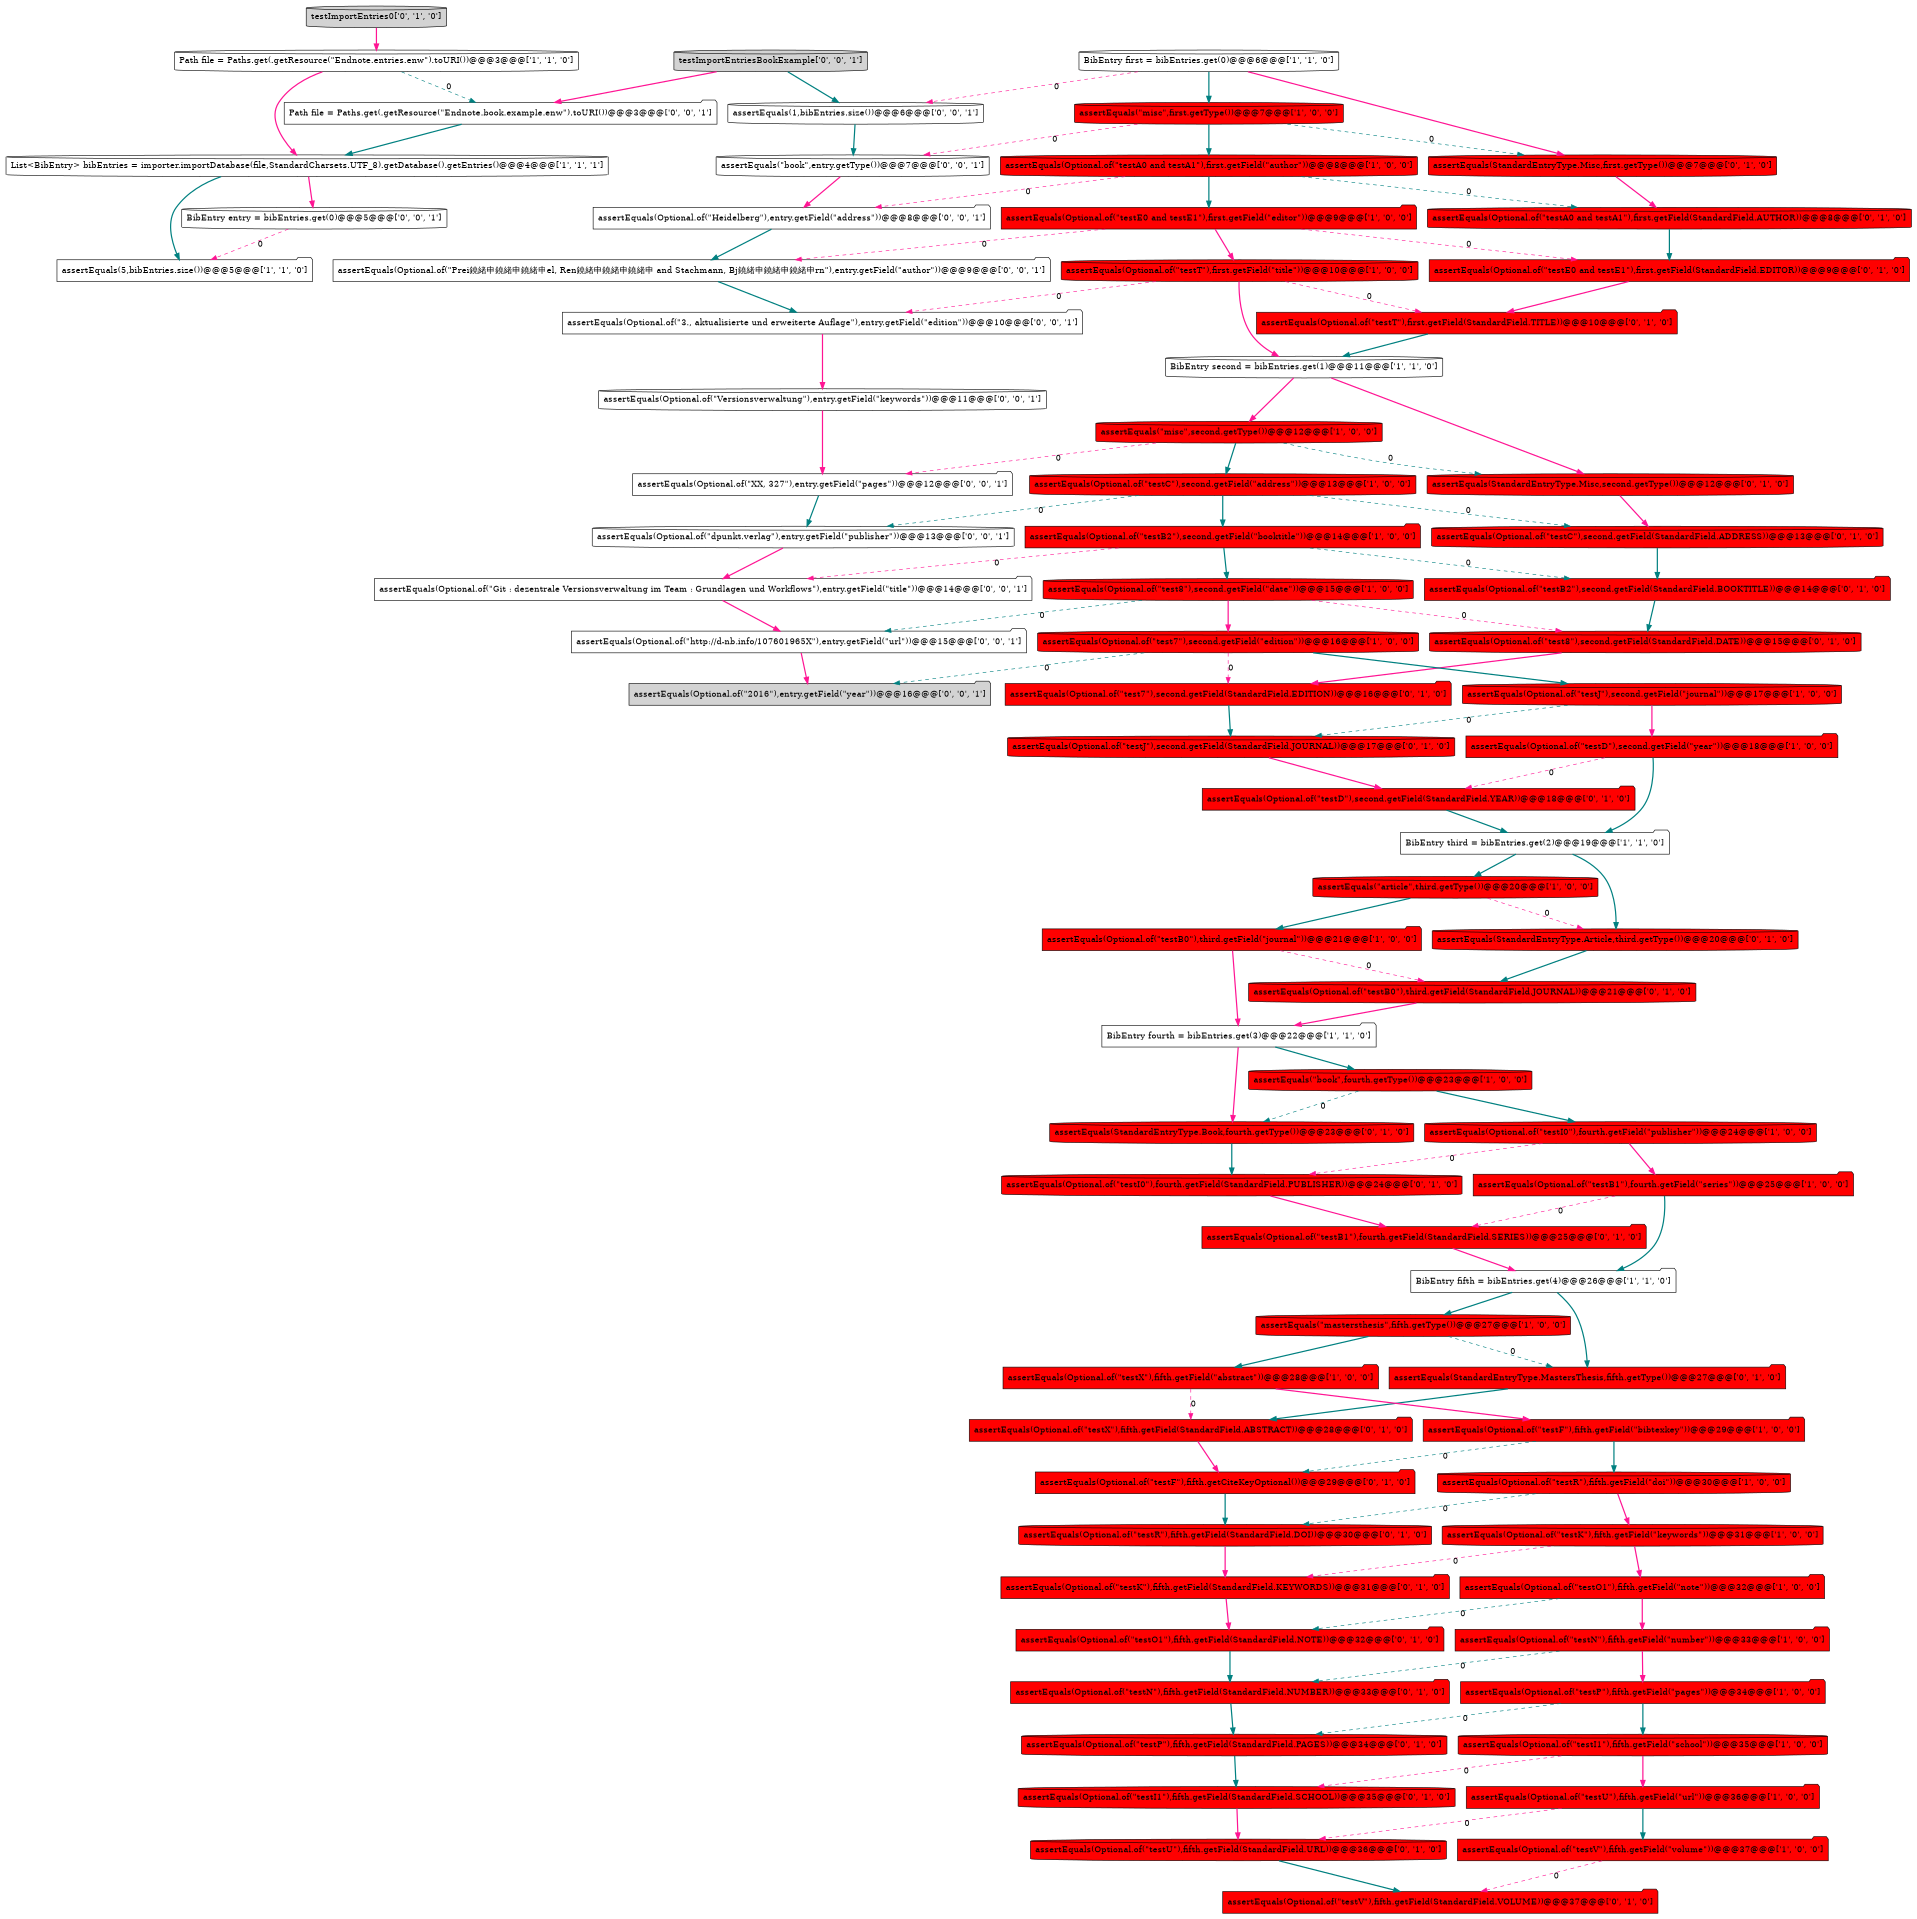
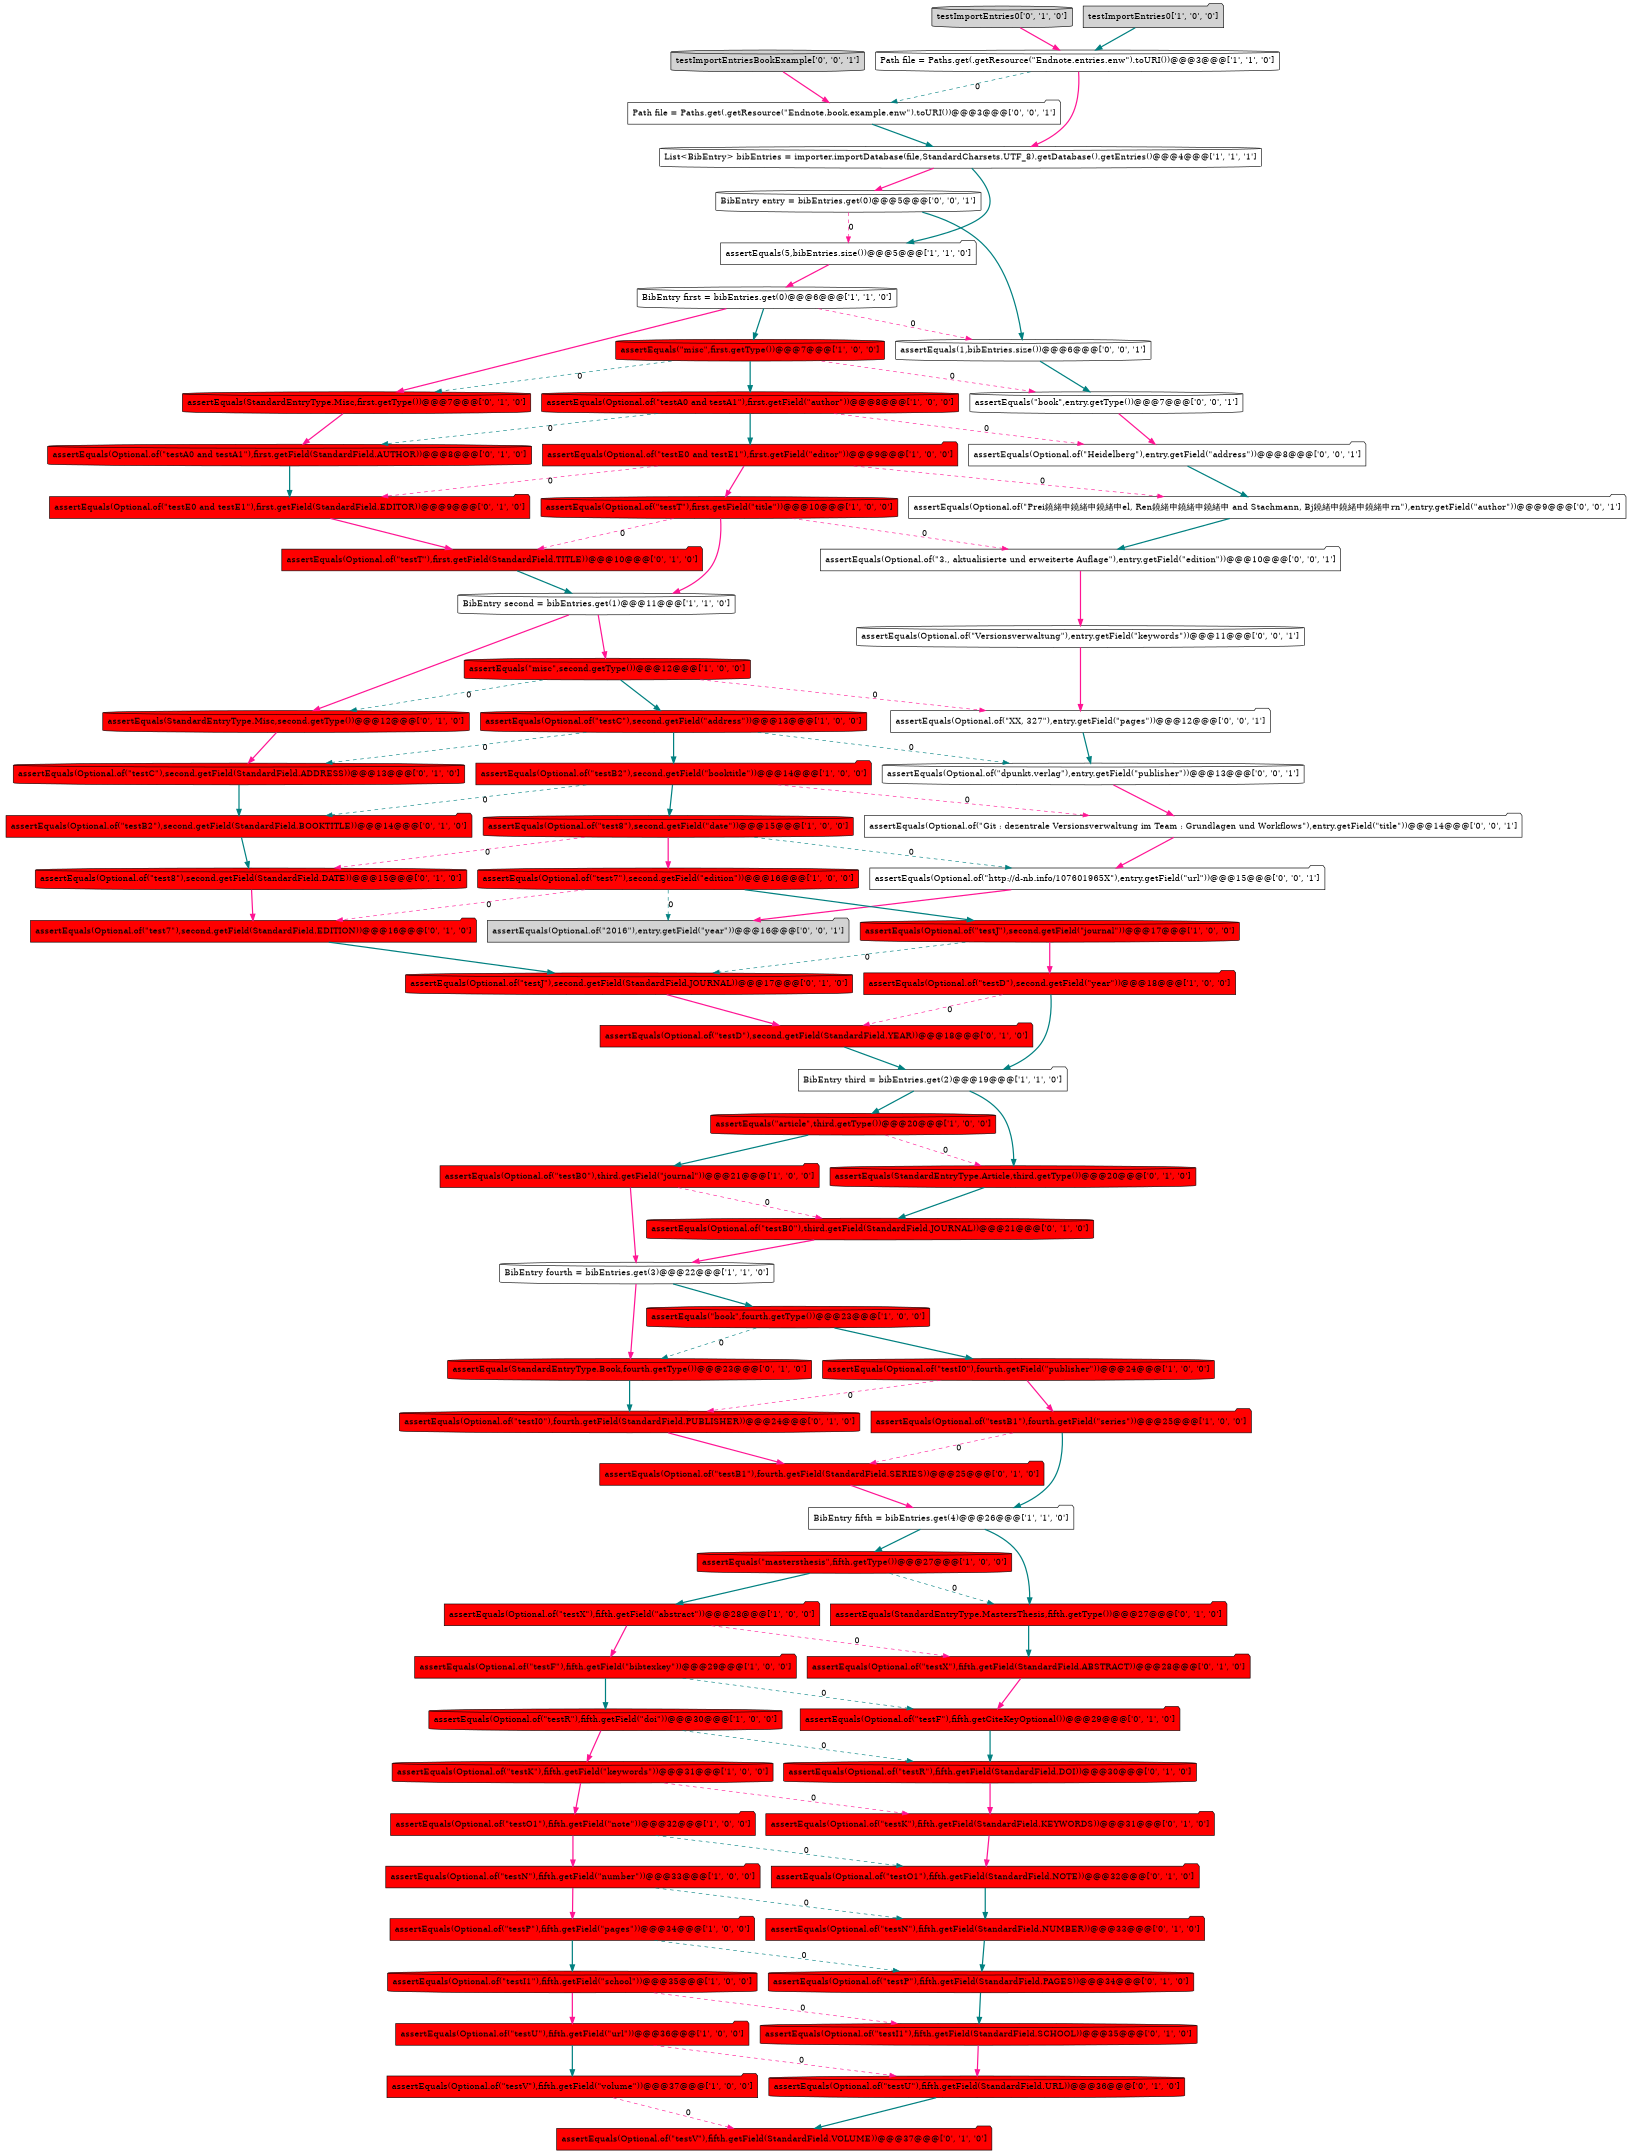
none -> (1153, 17)
(811, 86) -> (992, 255)
none -> (811, 274)
(1239, 1036) -> (637, 1273)
